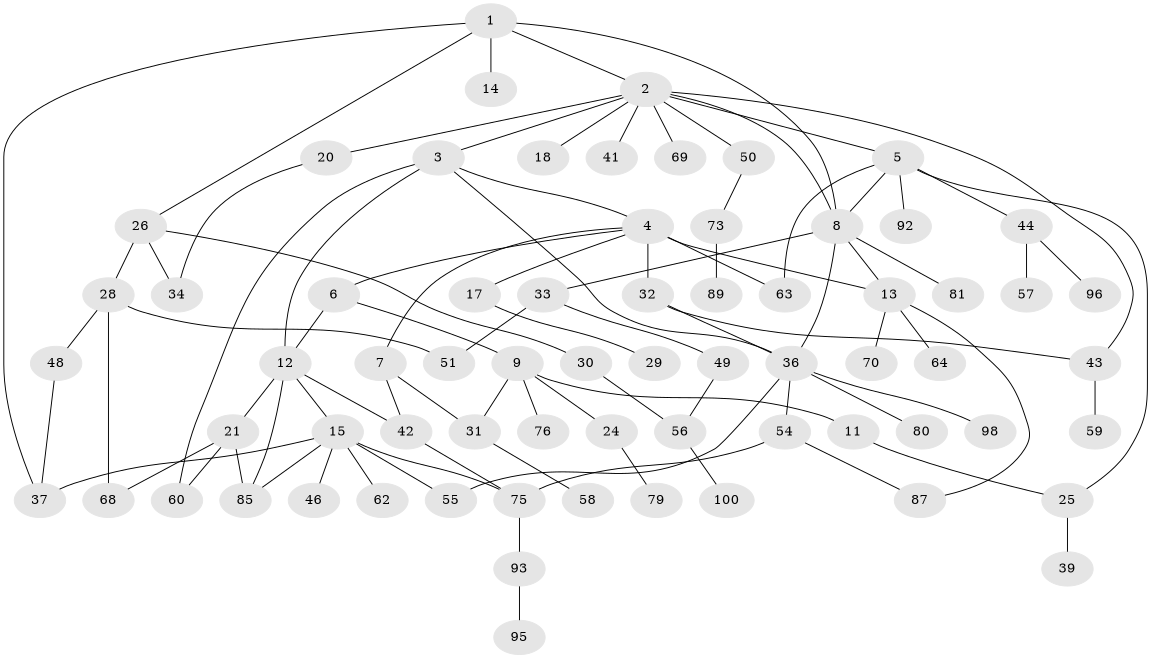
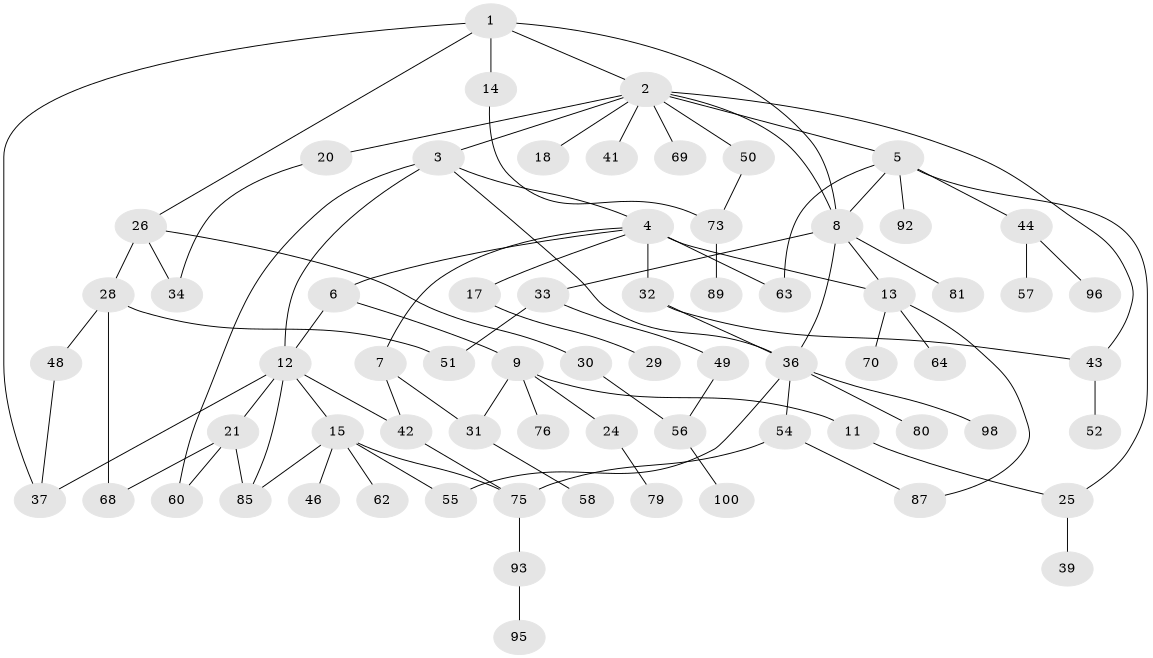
none -> (563, 203)
(1095, 432) -> (1095, 432)
(199, 460) -> (163, 432)
